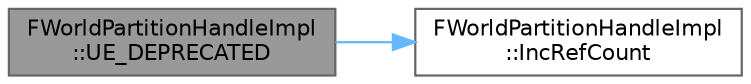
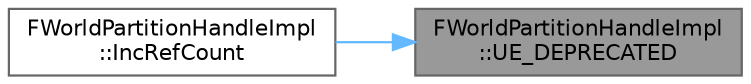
(364, 42) -> (364, 42)
